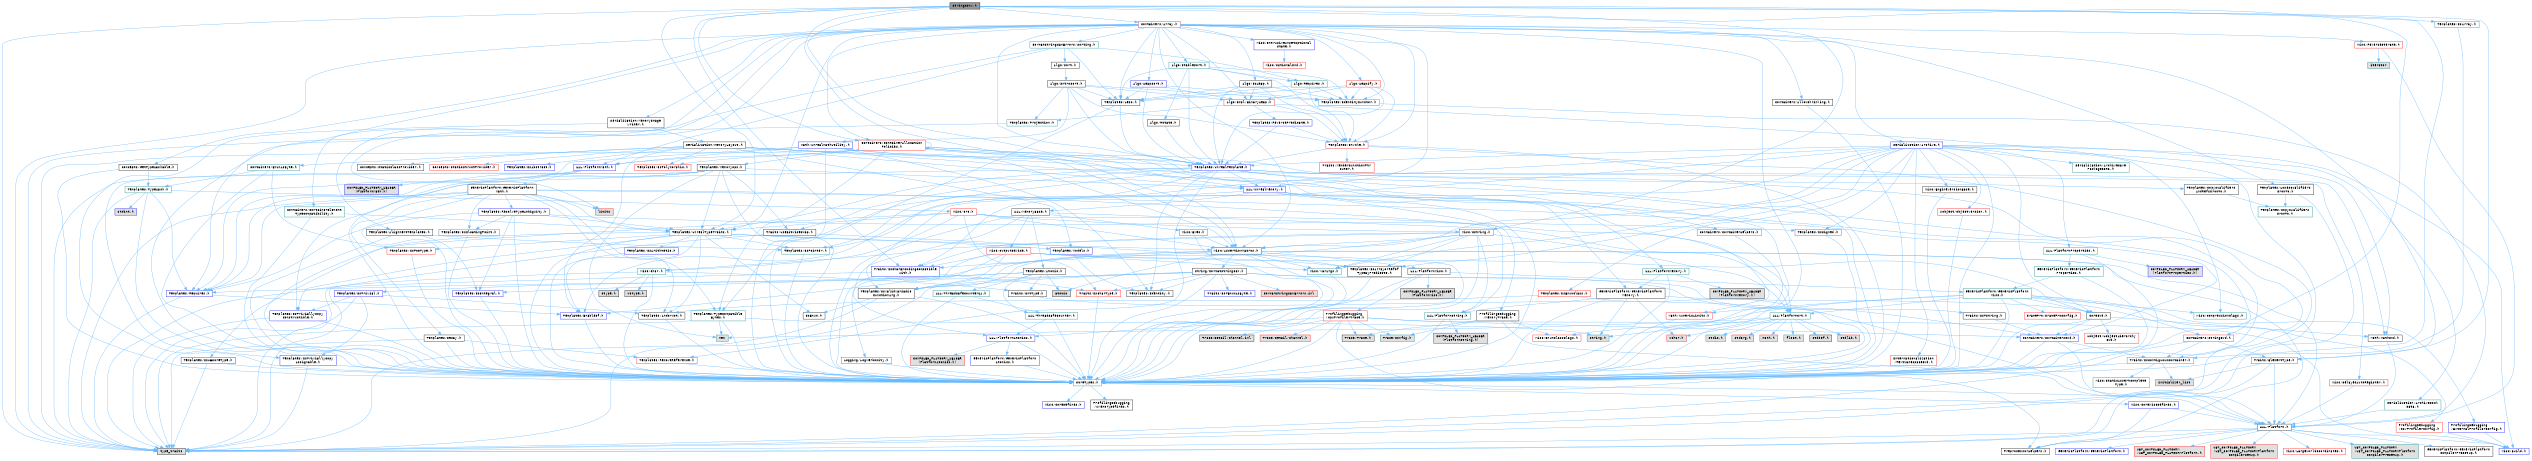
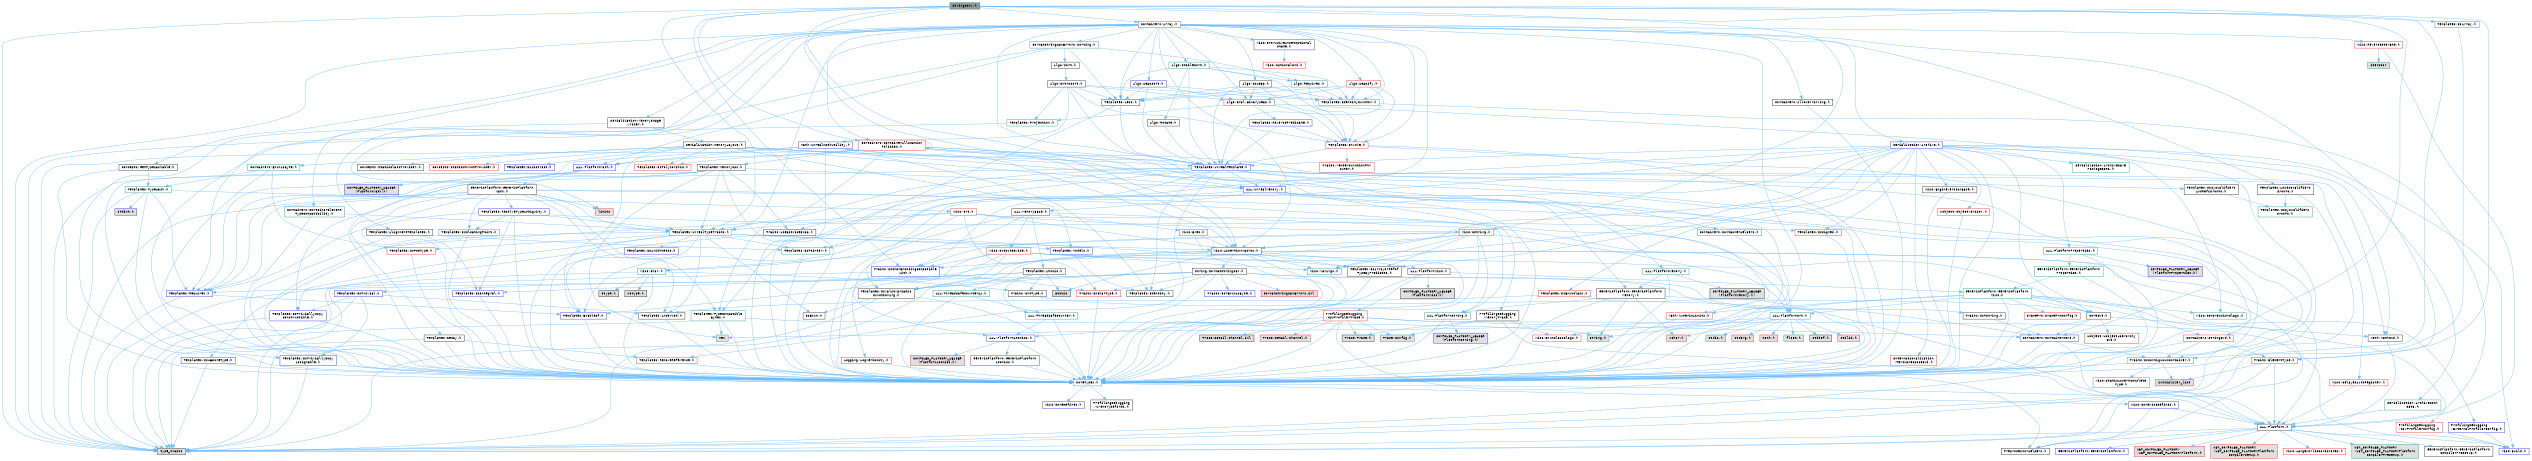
(965, 6) -> (965, 6)
